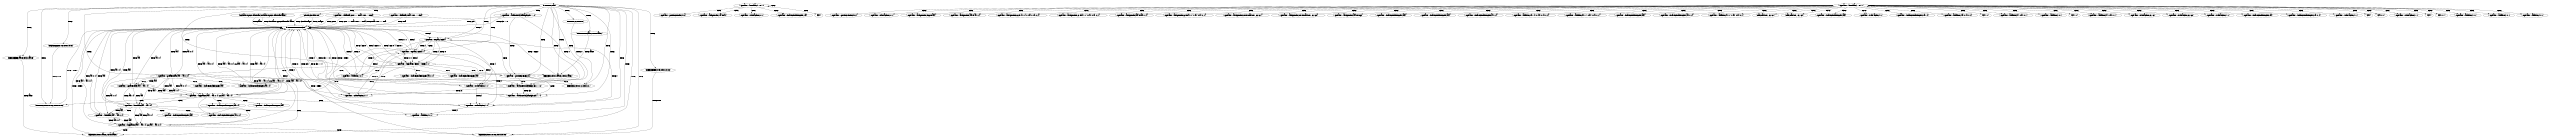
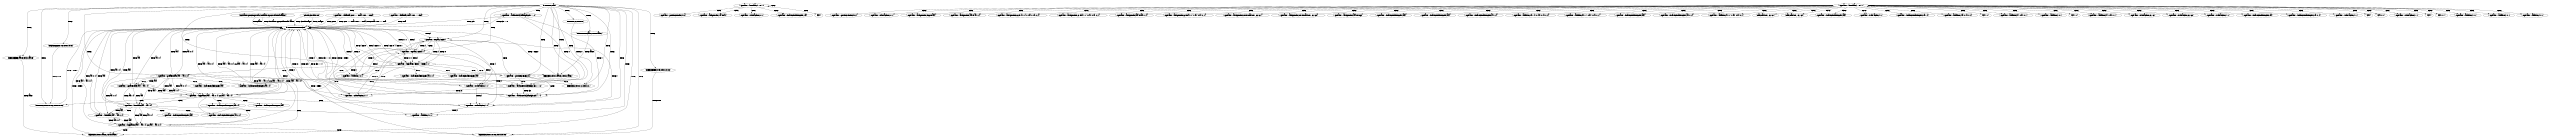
(386, 9) -> none
(263, 15) -> (263, 15)
(443, 18) -> (368, 85)
(510, 45) -> (596, 55)
